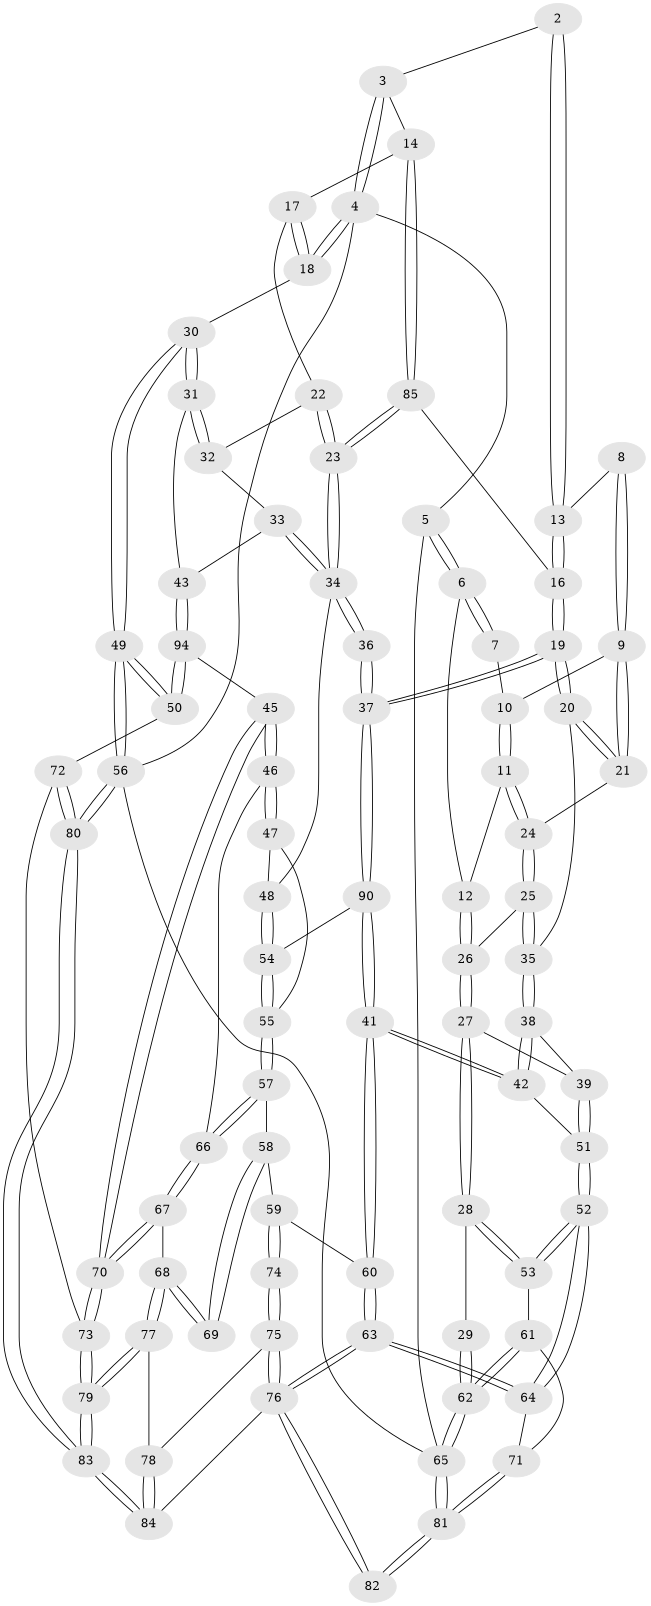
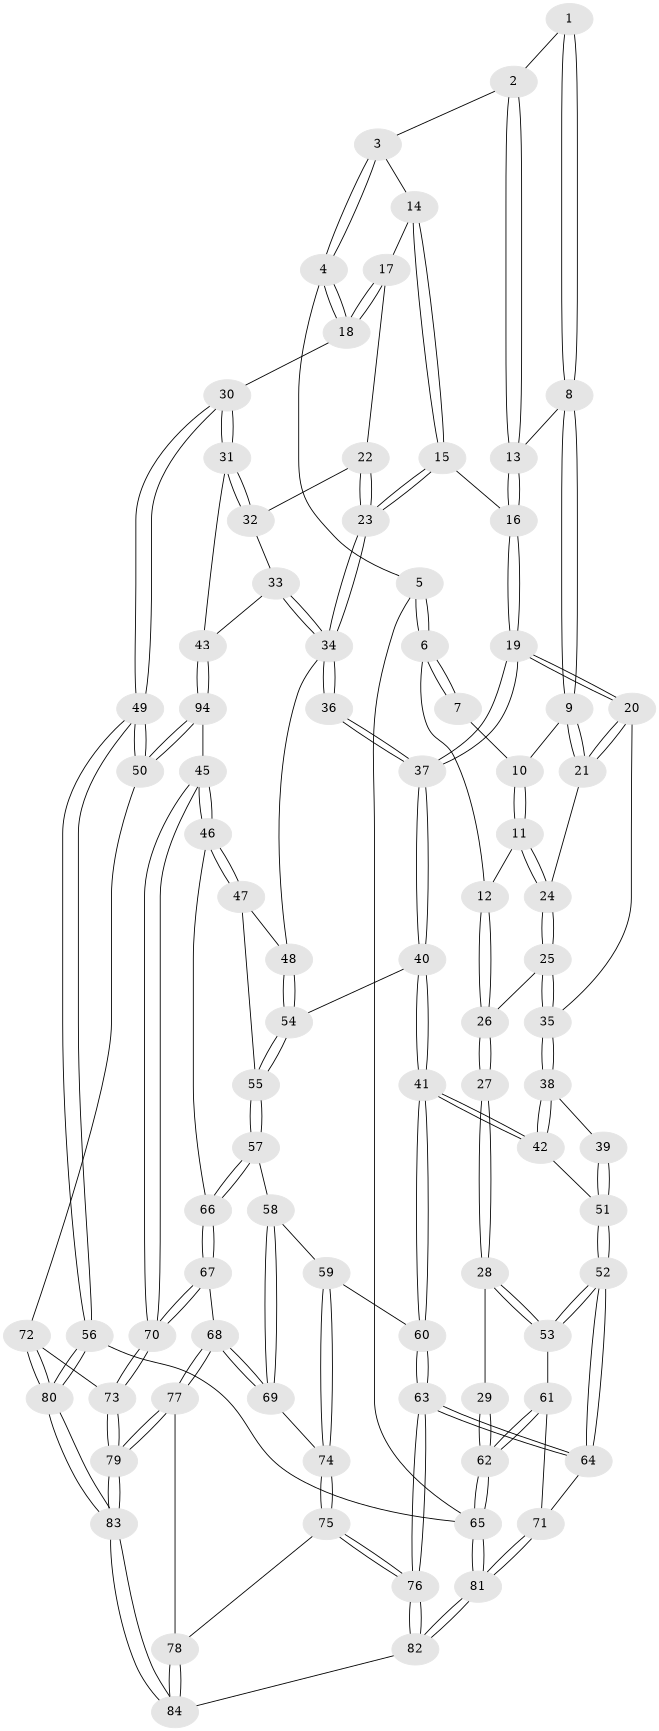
none -> (570, 19)
(411, 395) -> (442, 458)
(246, 505) -> none
(367, 897) -> (422, 960)
(525, 1054) -> none
none -> (299, 1430)
(212, 1461) -> (295, 1681)
